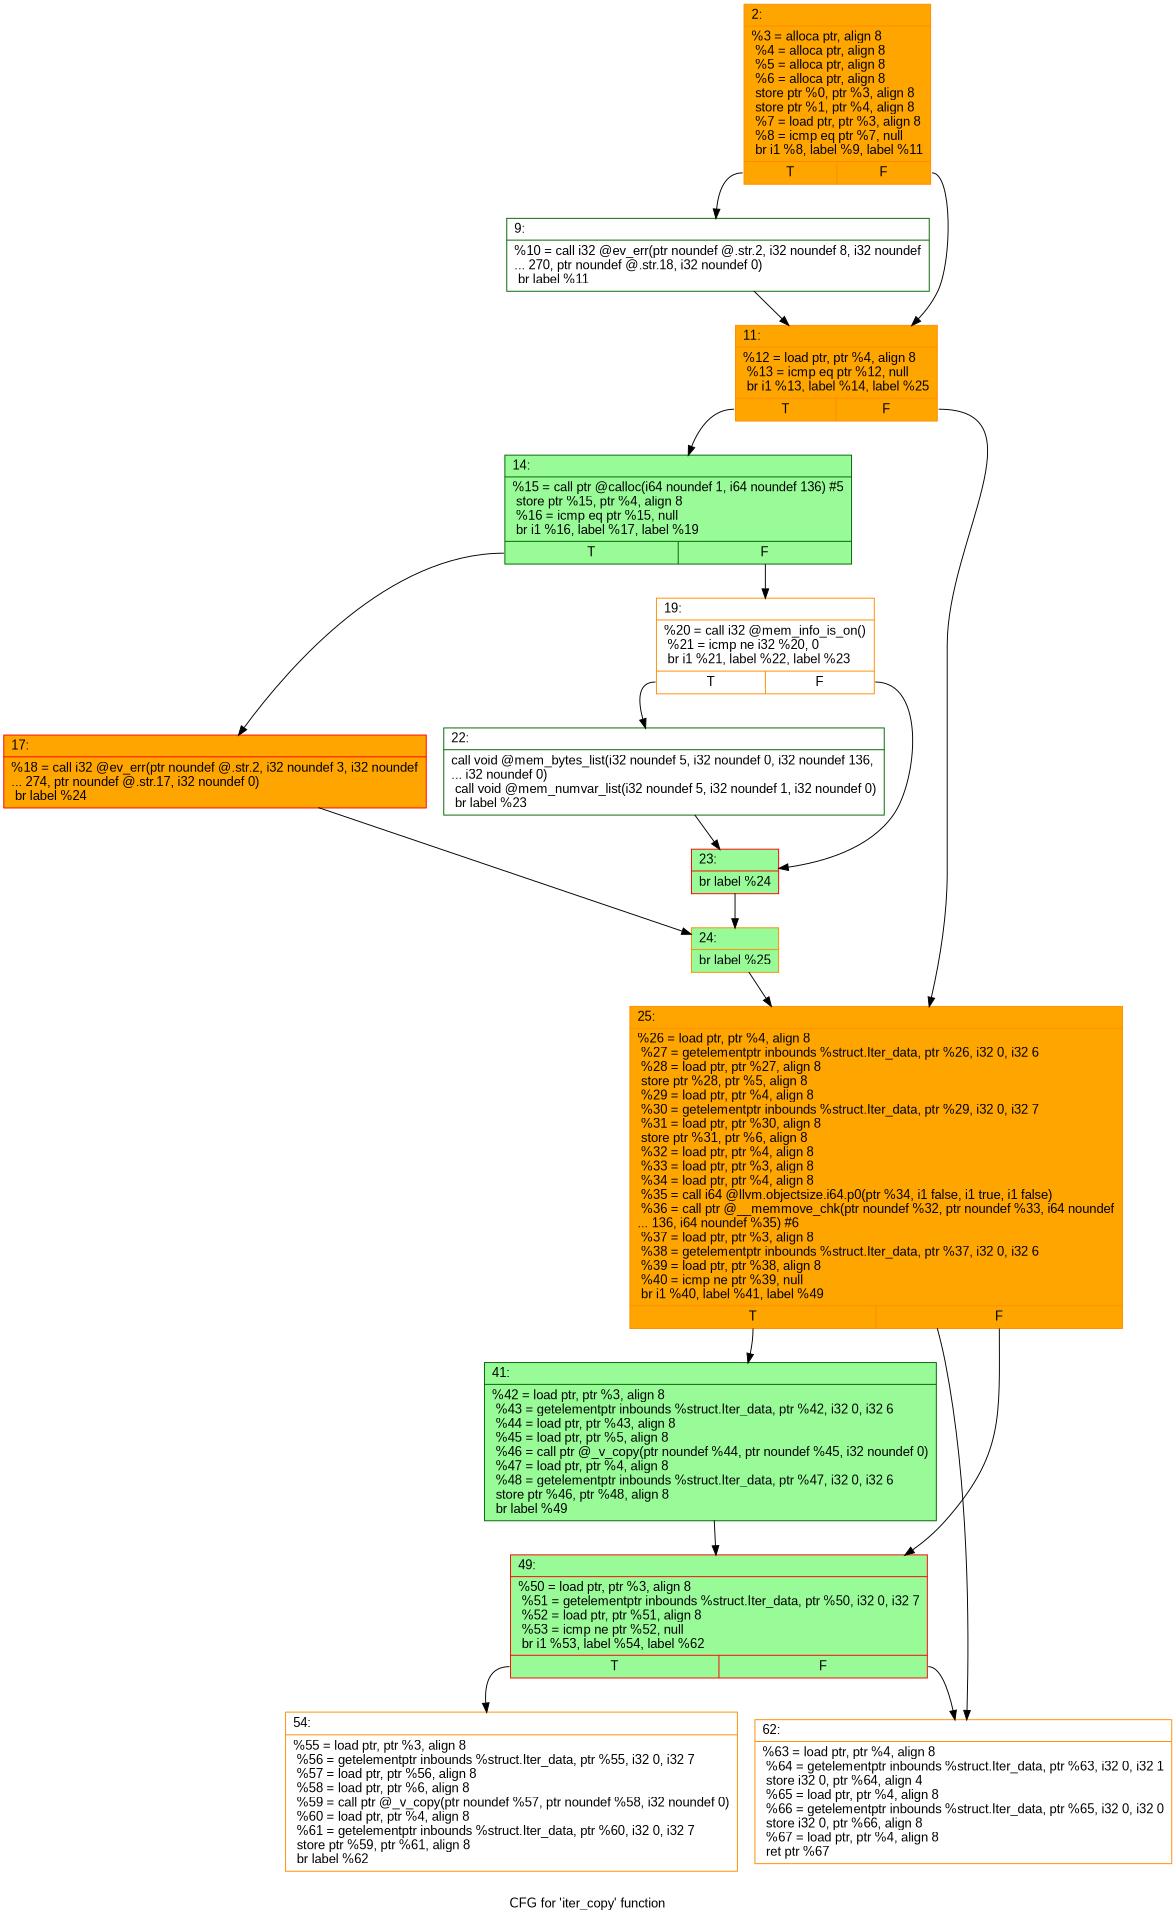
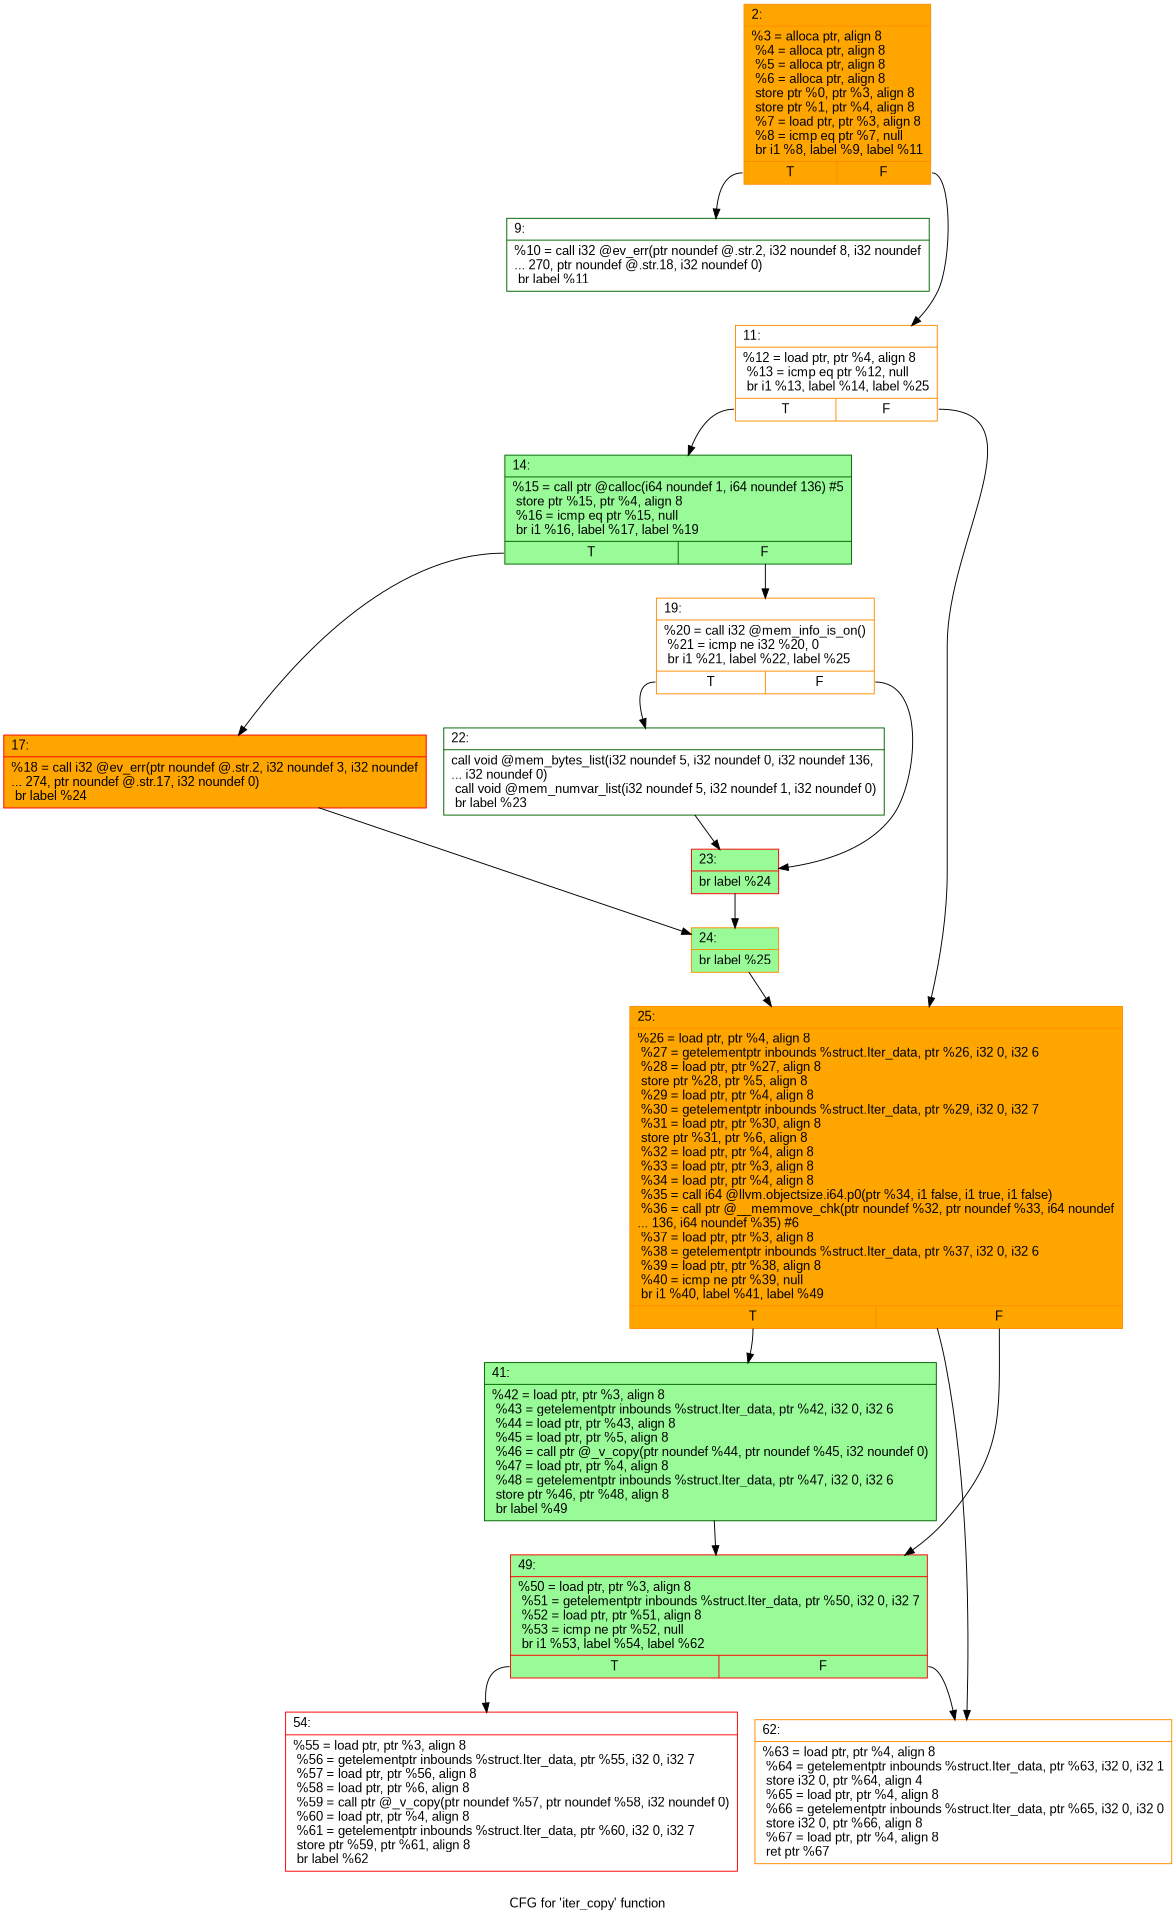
(768, 305) -> none
(836, 373) -> (836, 373)
(757, 659) -> (757, 659)
(512, 1792) -> (512, 1792)
